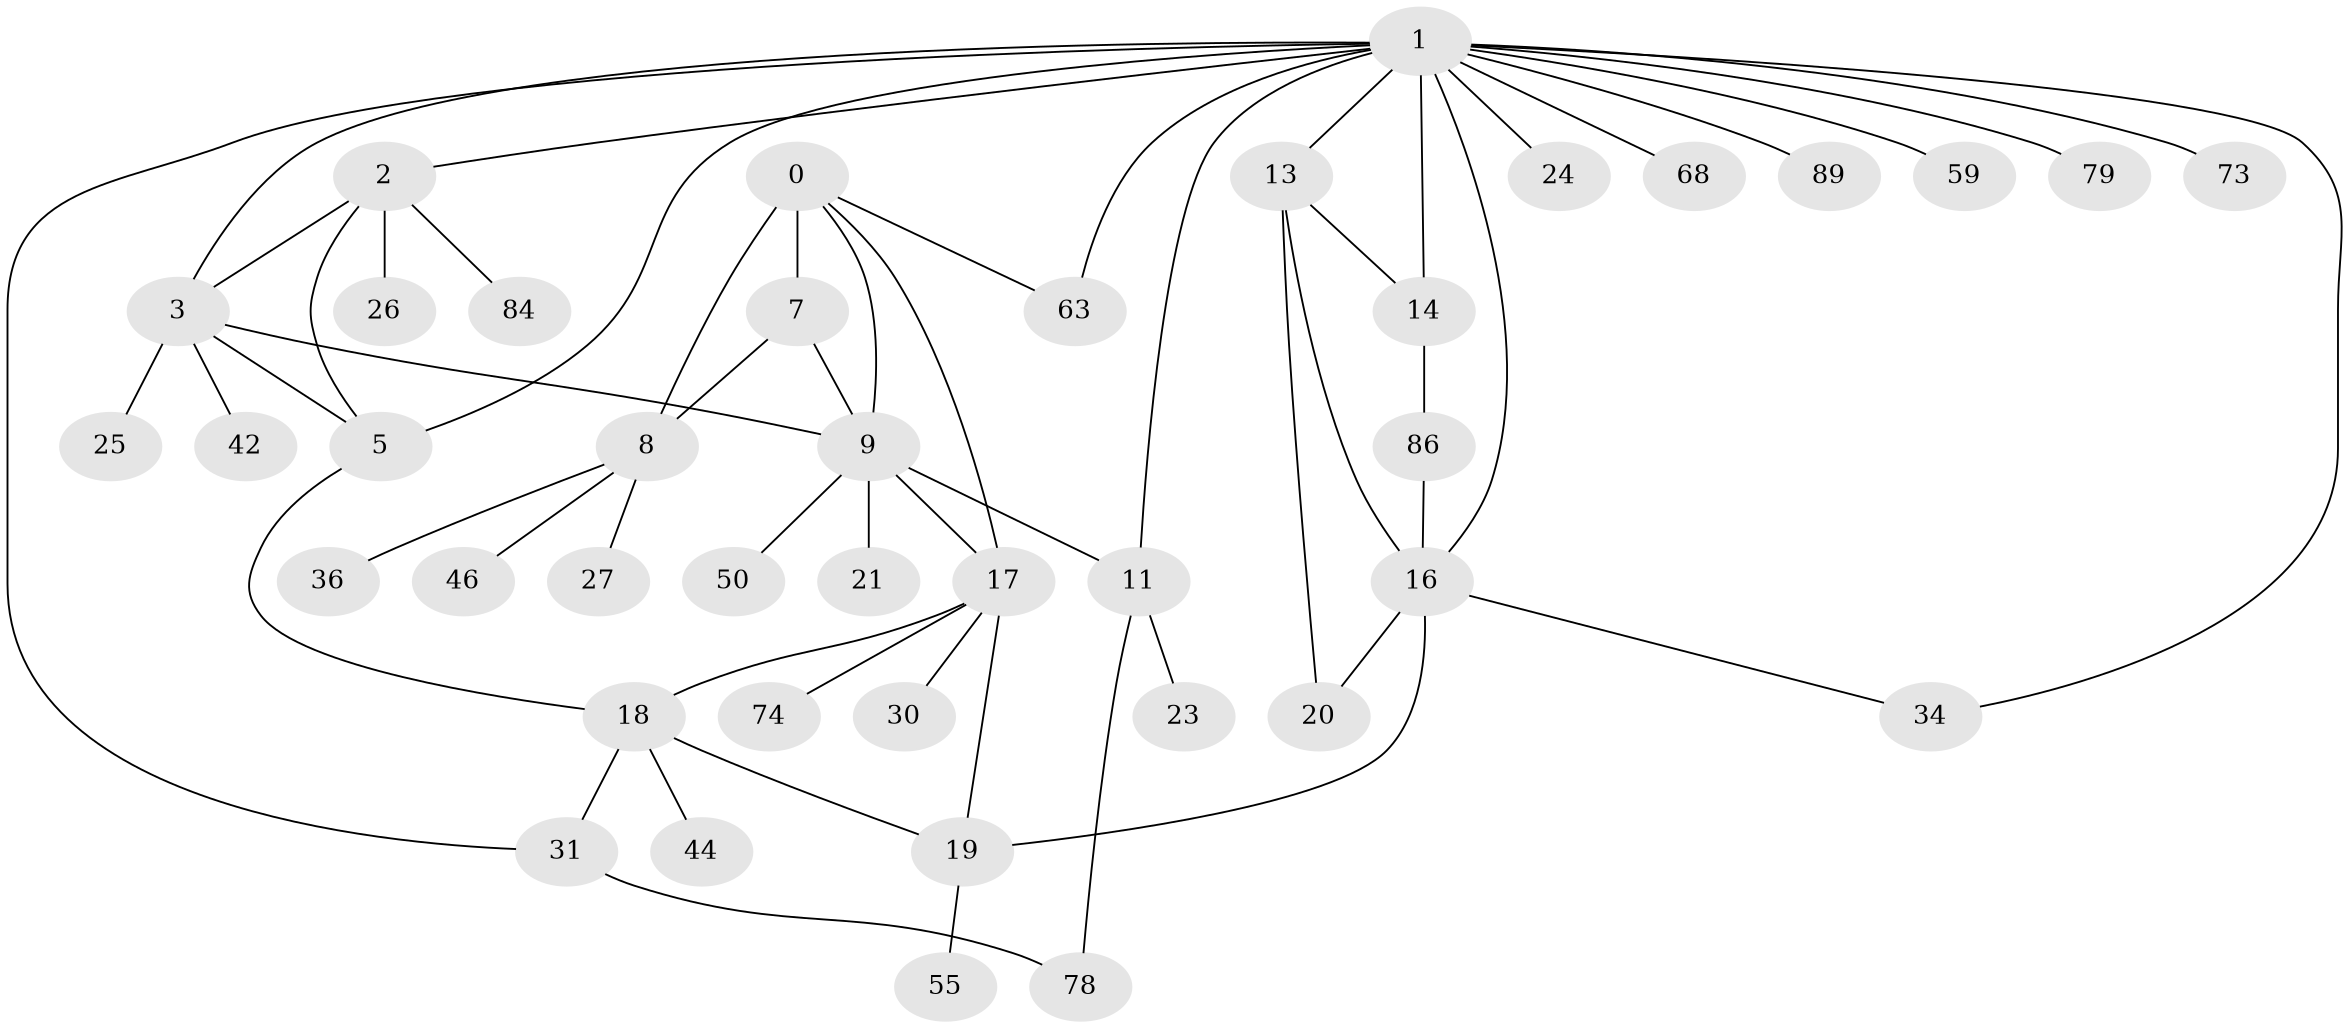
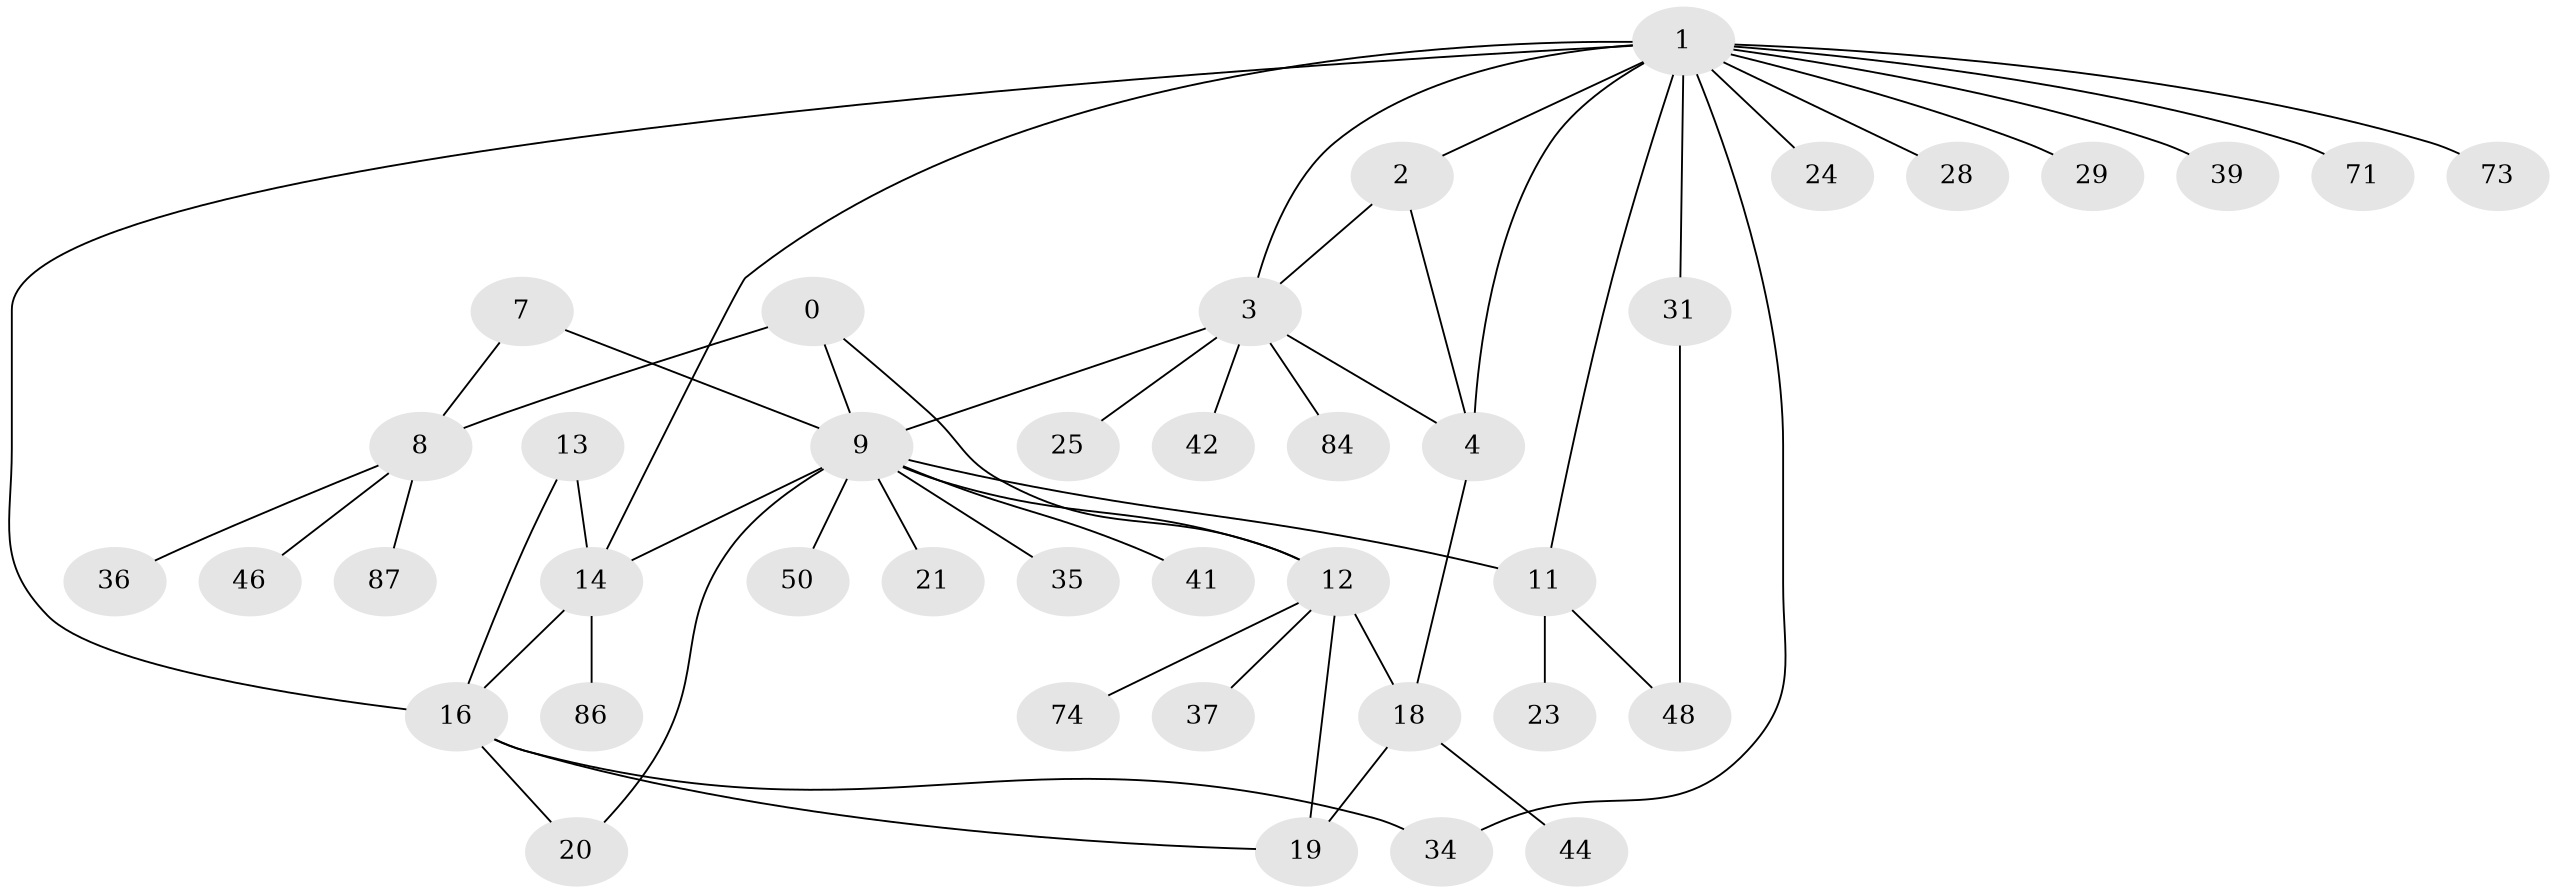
(1351, 109) -> none
(1694, 176) -> (1958, 176)
(1829, 176) -> (2093, 176)
(1965, 176) -> (2228, 176)
(2100, 176) -> (2363, 176)
(452, 244) -> (1294, 379)
(797, 244) -> none
(385, 311) -> none
(1075, 311) -> none
(381, 447) -> (1474, 447)
(1296, 447) -> (694, 632)
none -> (727, 514)
(1423, 514) -> (524, 649)
(599, 582) -> (385, 582)
(1004, 582) -> (1338, 582)
none -> (1068, 582)
none -> (1203, 582)
(904, 717) -> (1203, 717)
(600, 784) -> none
(946, 987) -> none
(1081, 987) -> (1680, 717)
